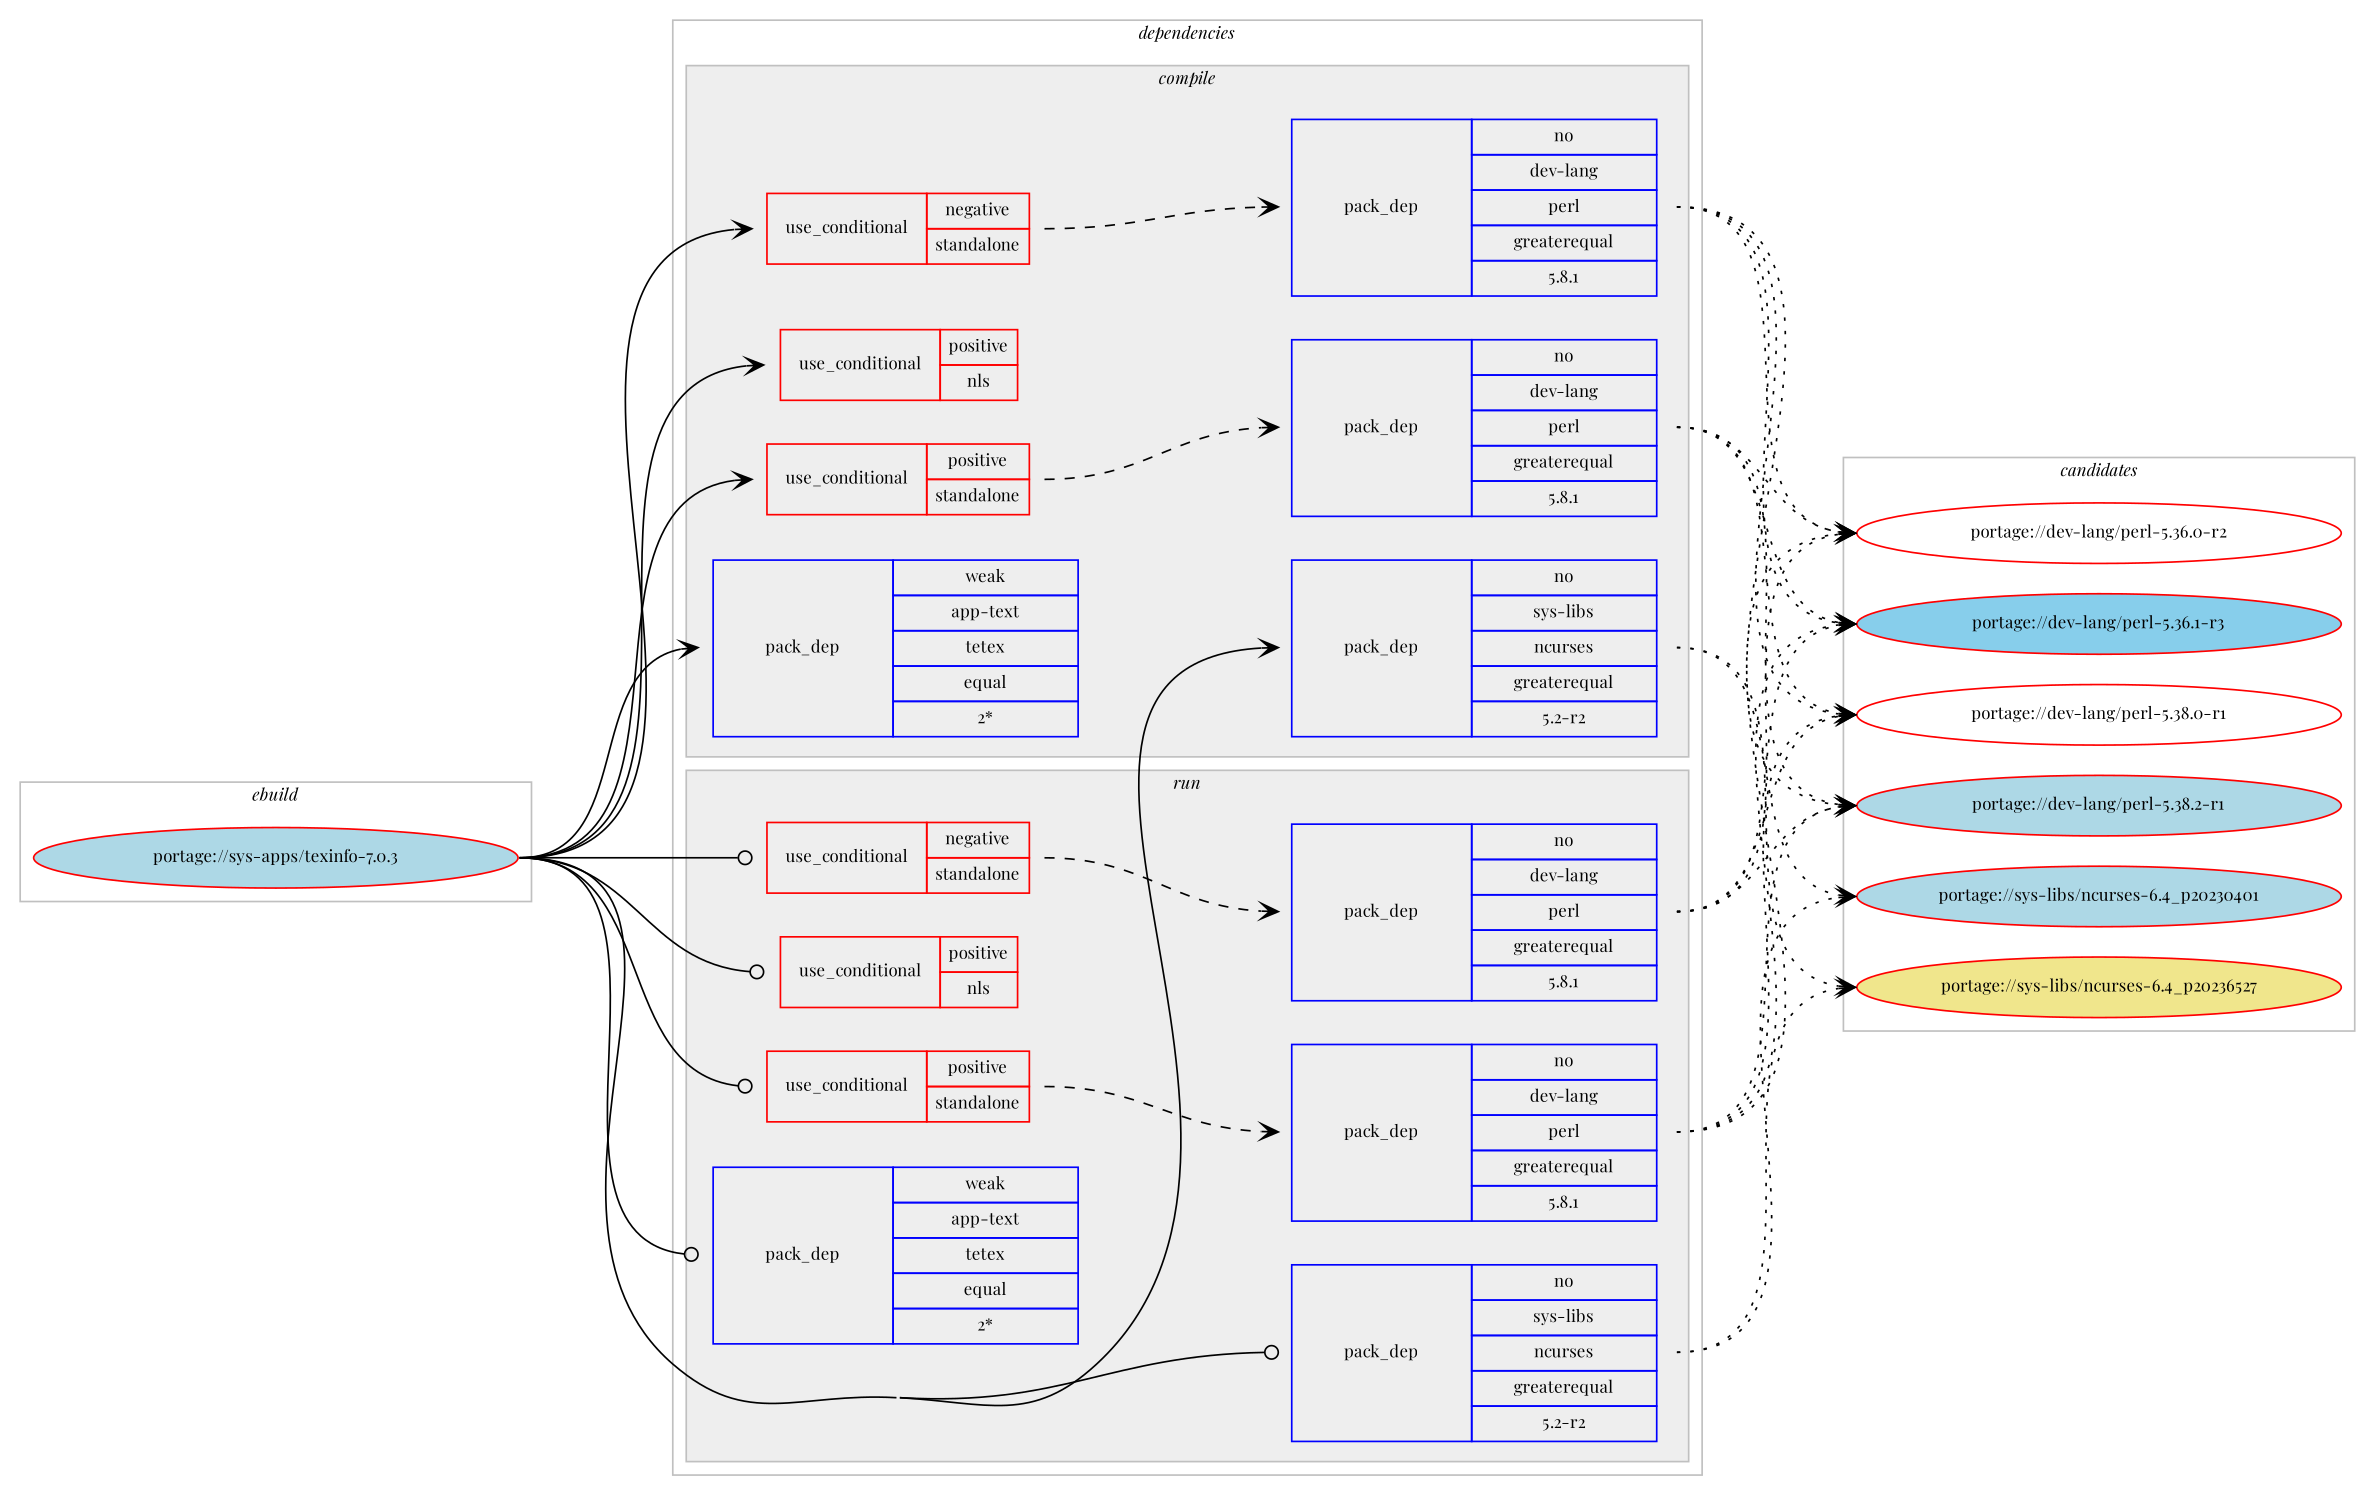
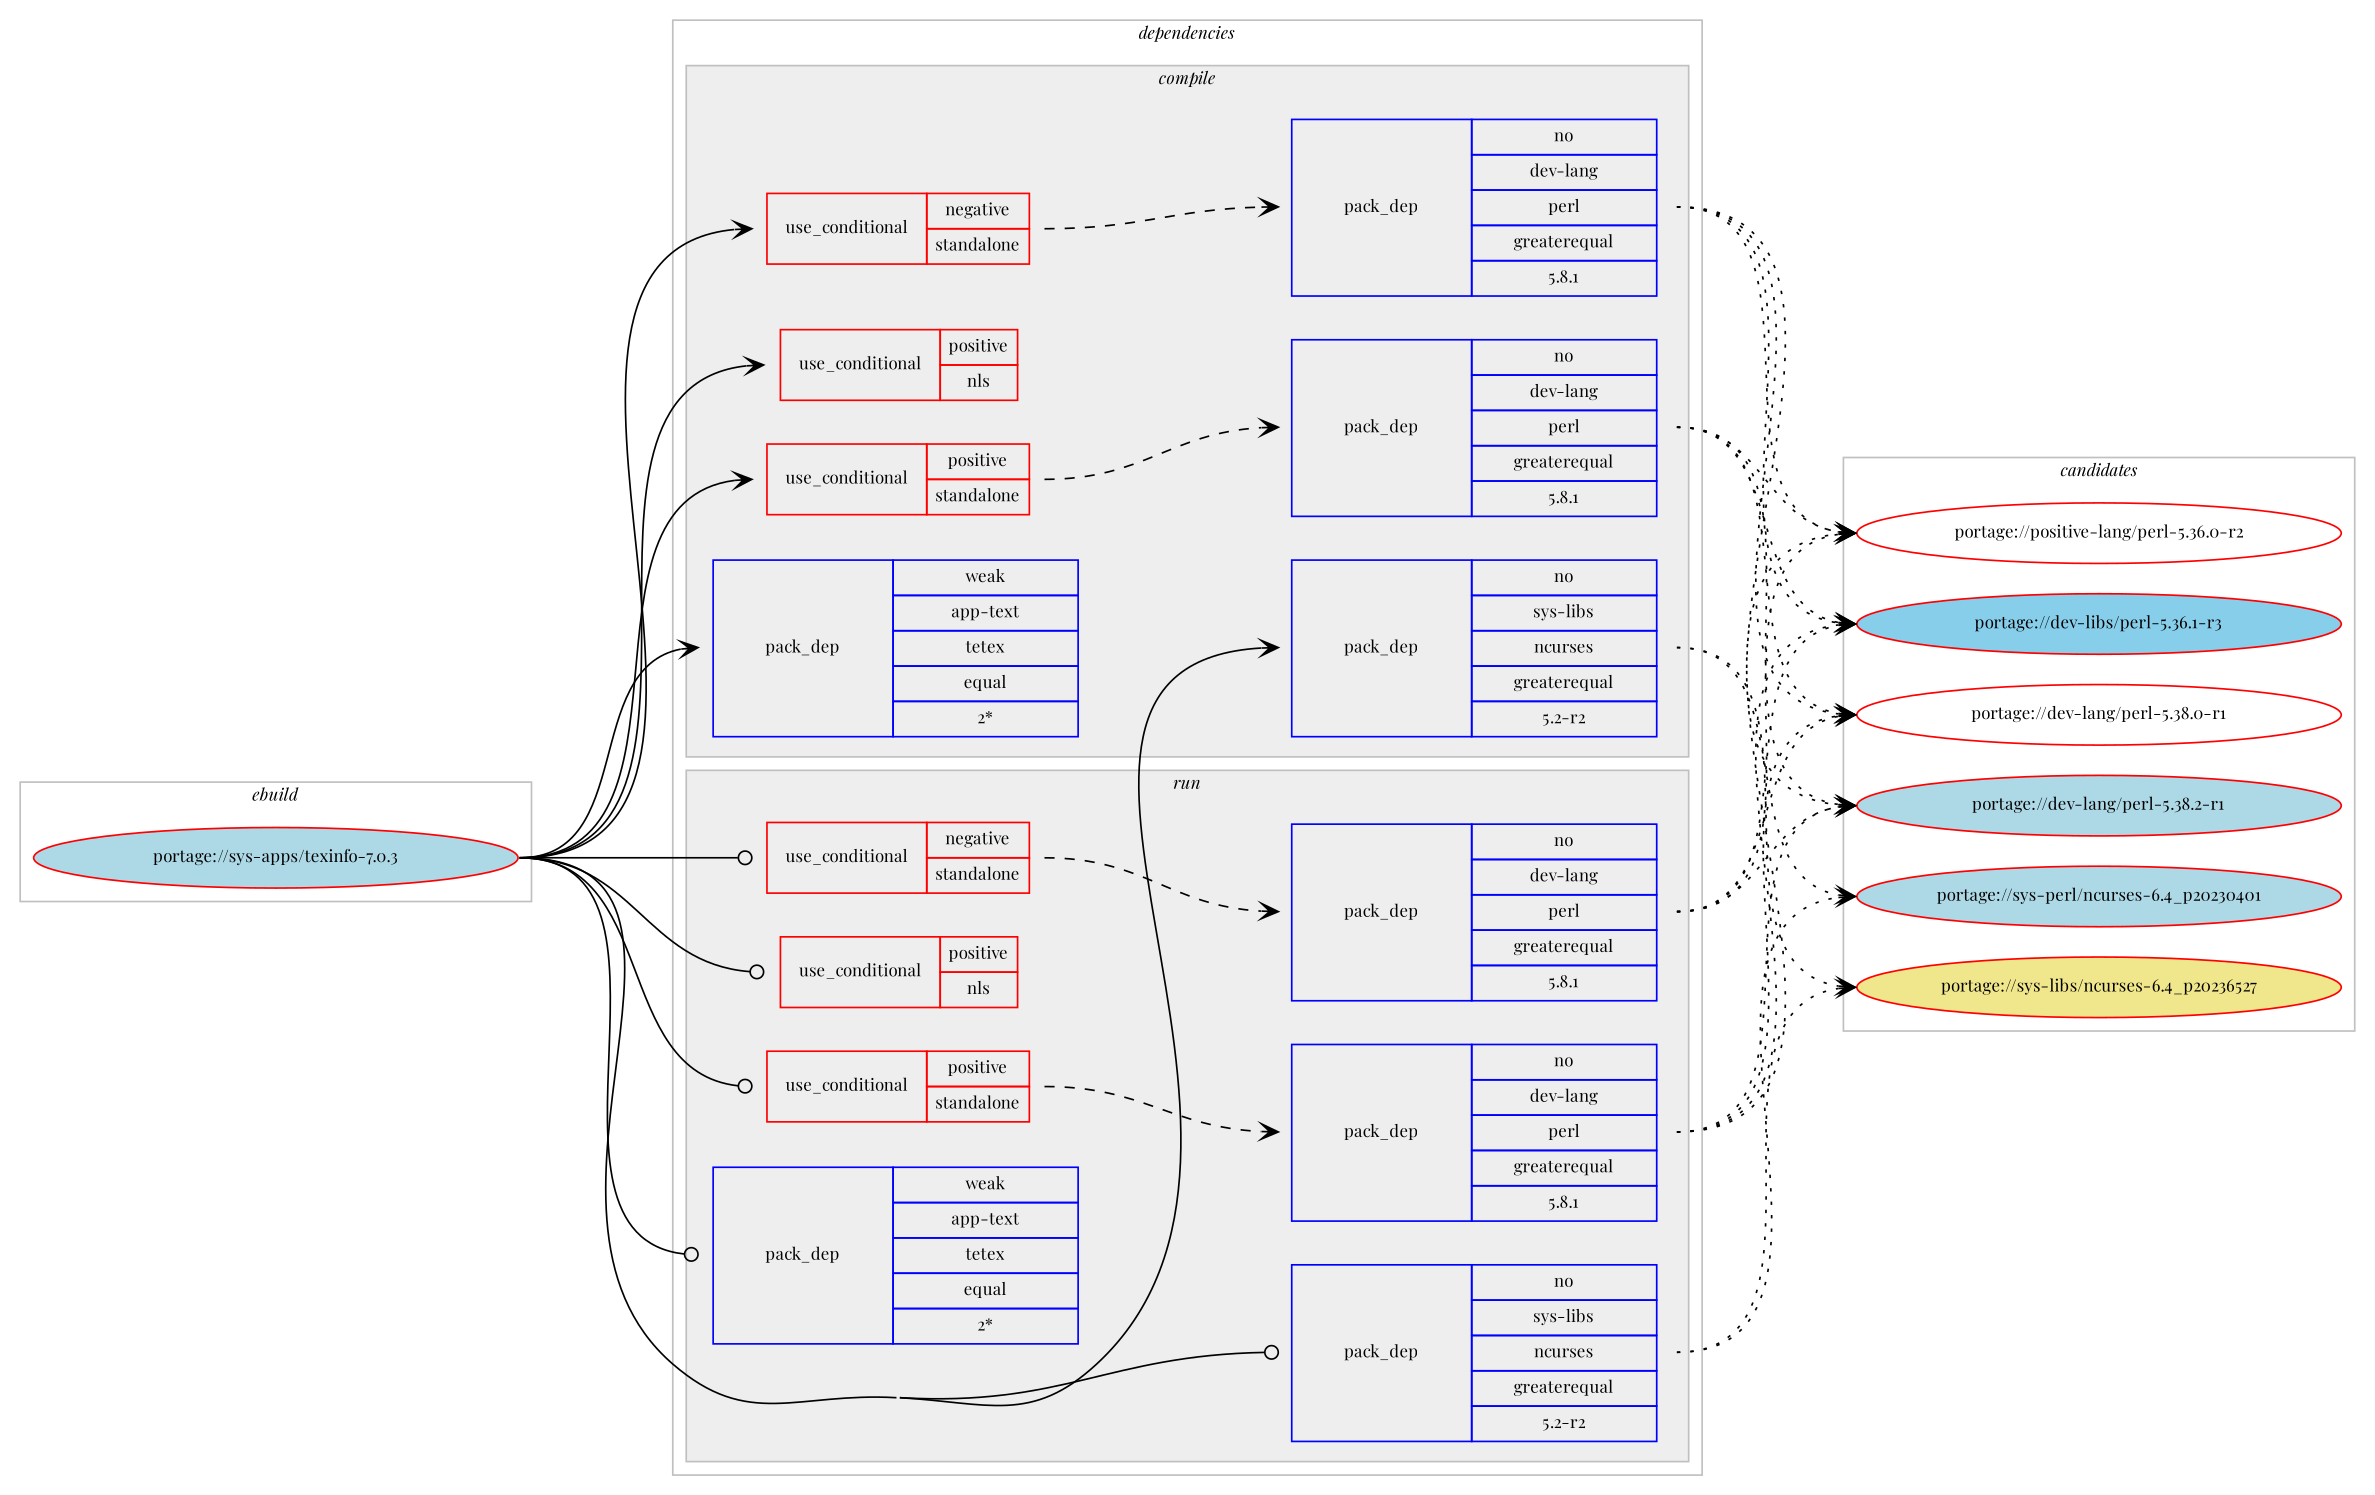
(2099, 533) -> (2099, 533)
(2099, 624) -> (2099, 624)
(2099, 896) -> (2099, 896)
